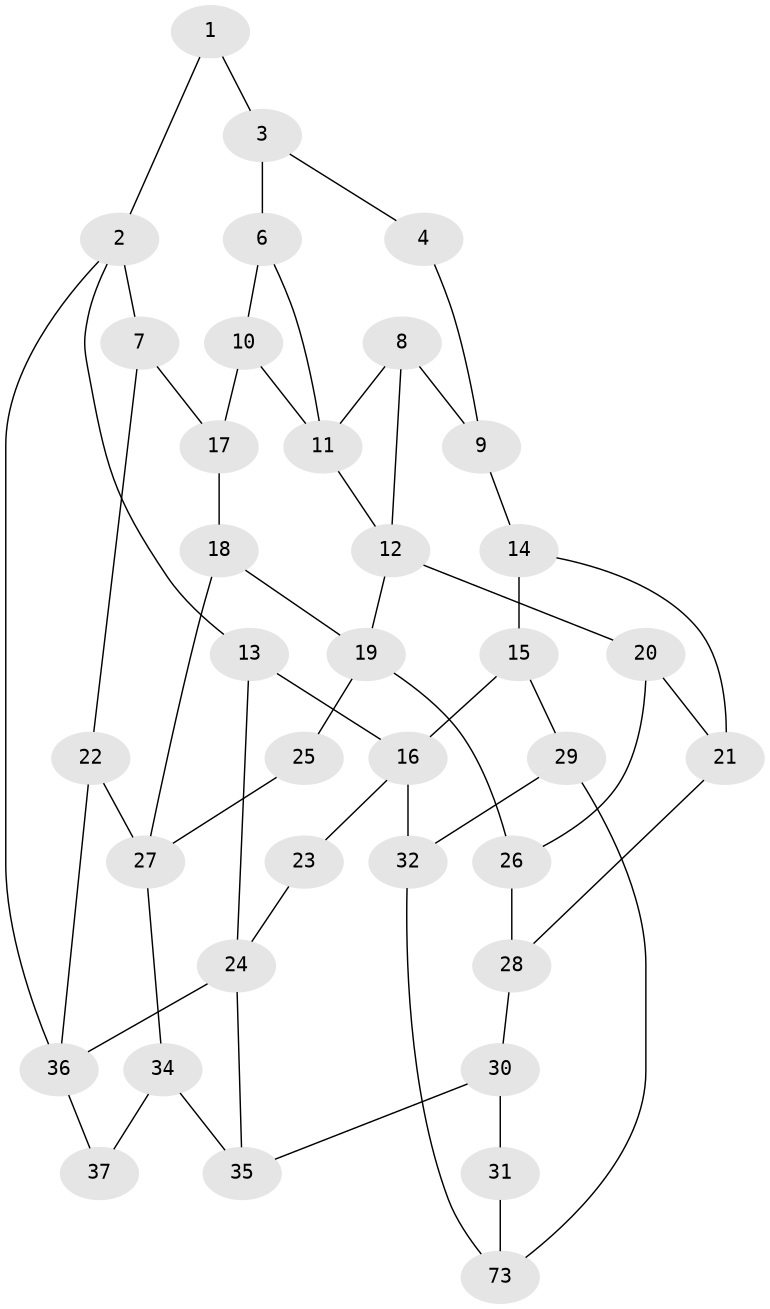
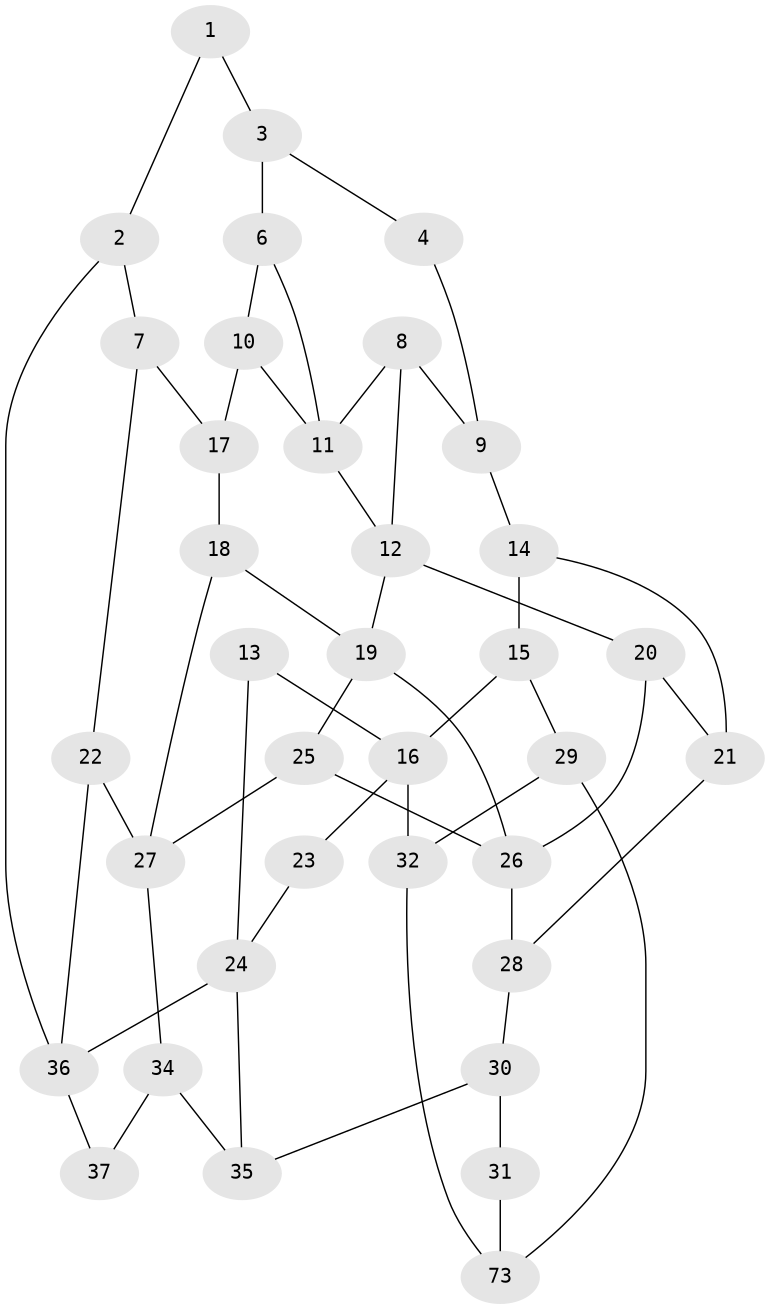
(109, 465) -> none
none -> (397, 805)
